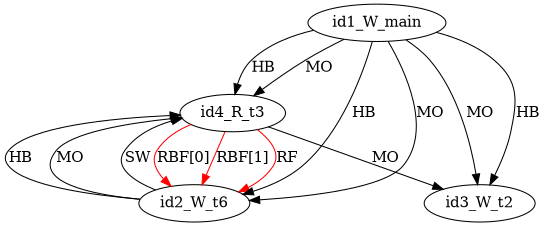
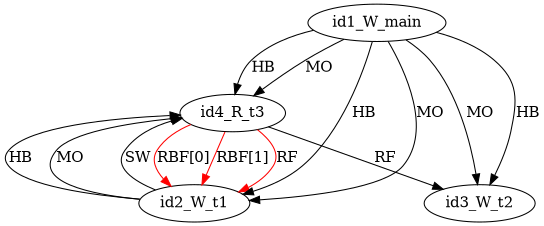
(385, 158) -> (385, 158)
(194, 203) -> (194, 203)
